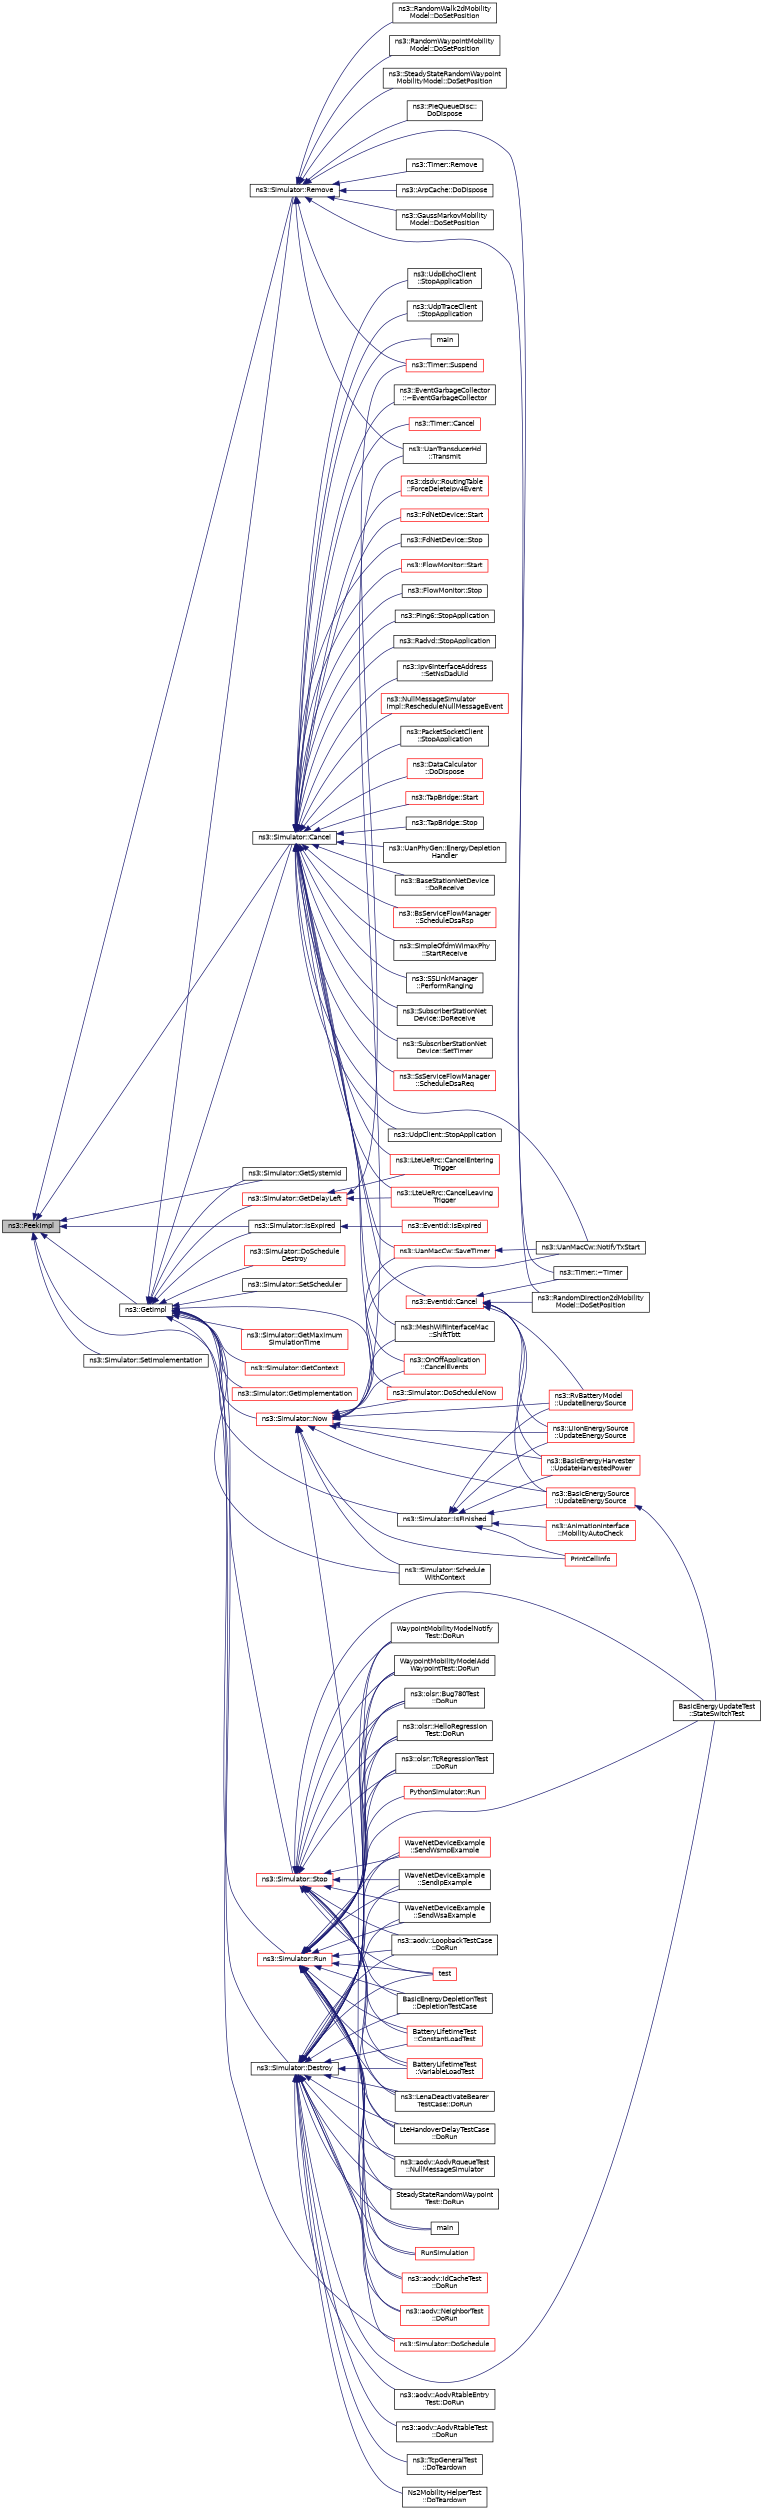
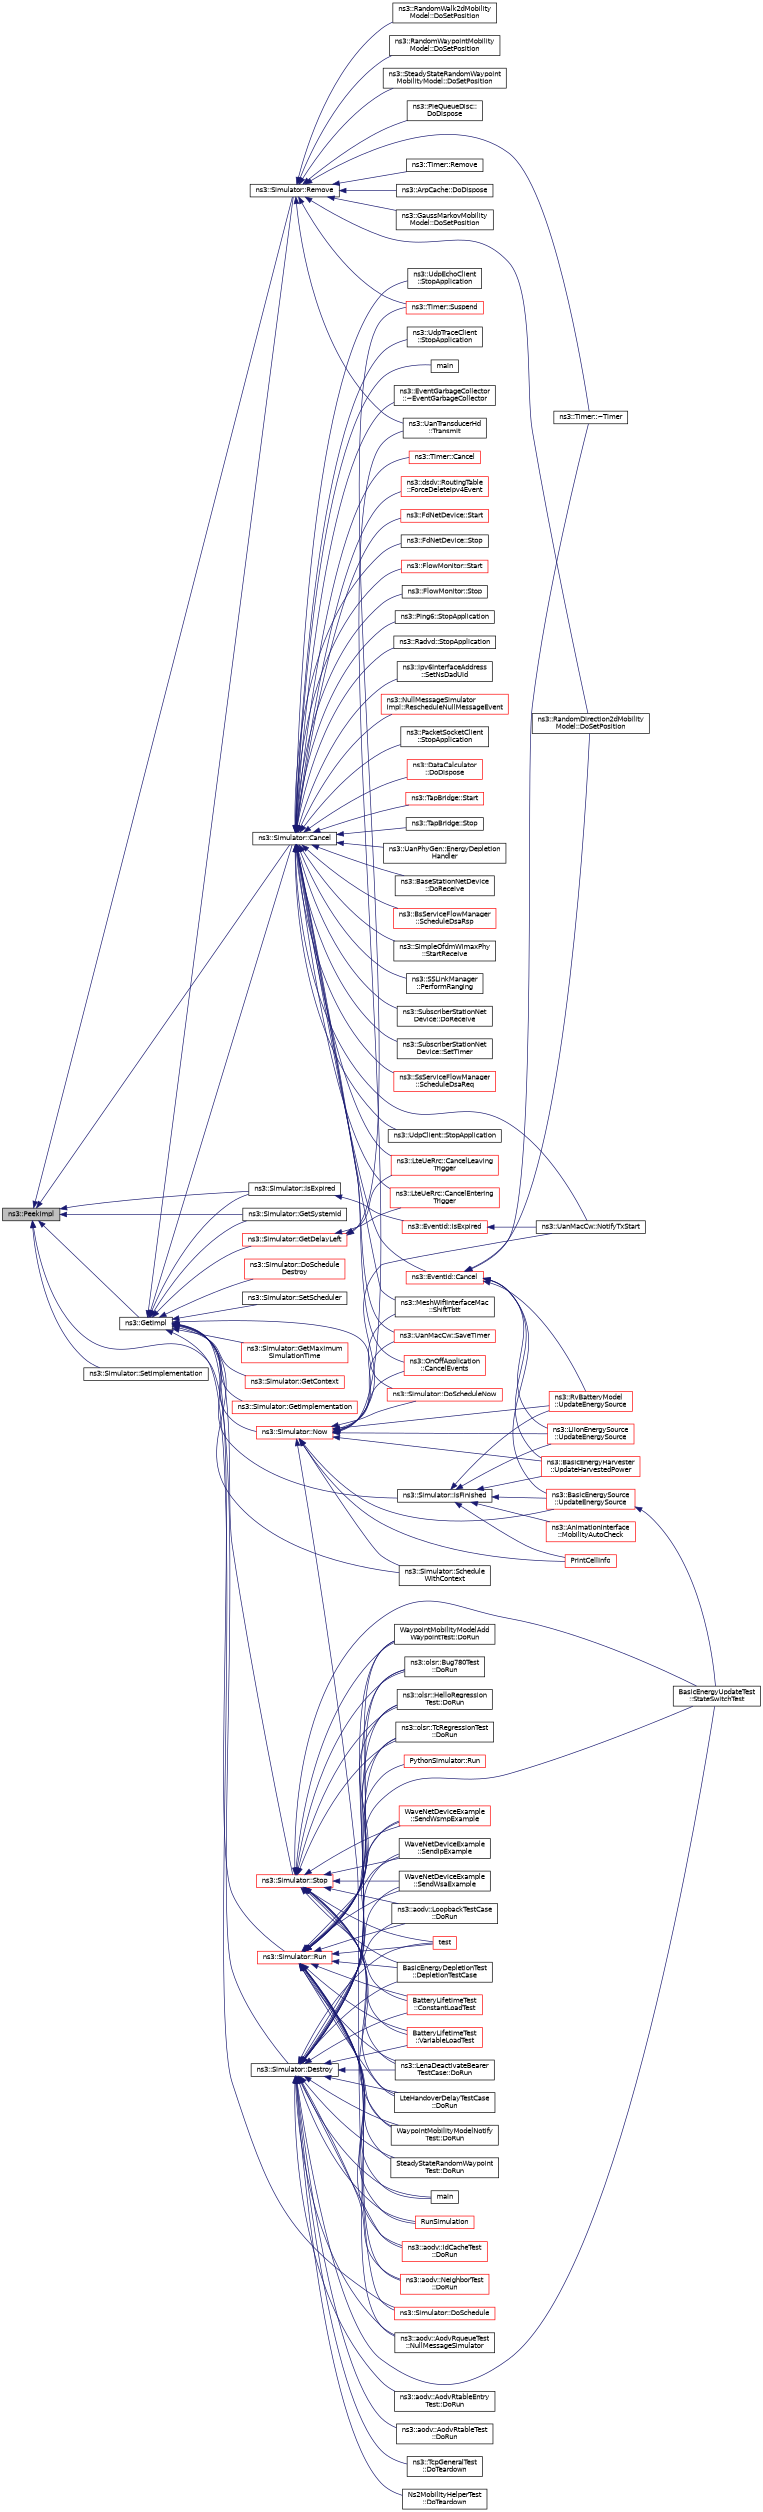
(519, 1250) -> (519, 1227)
